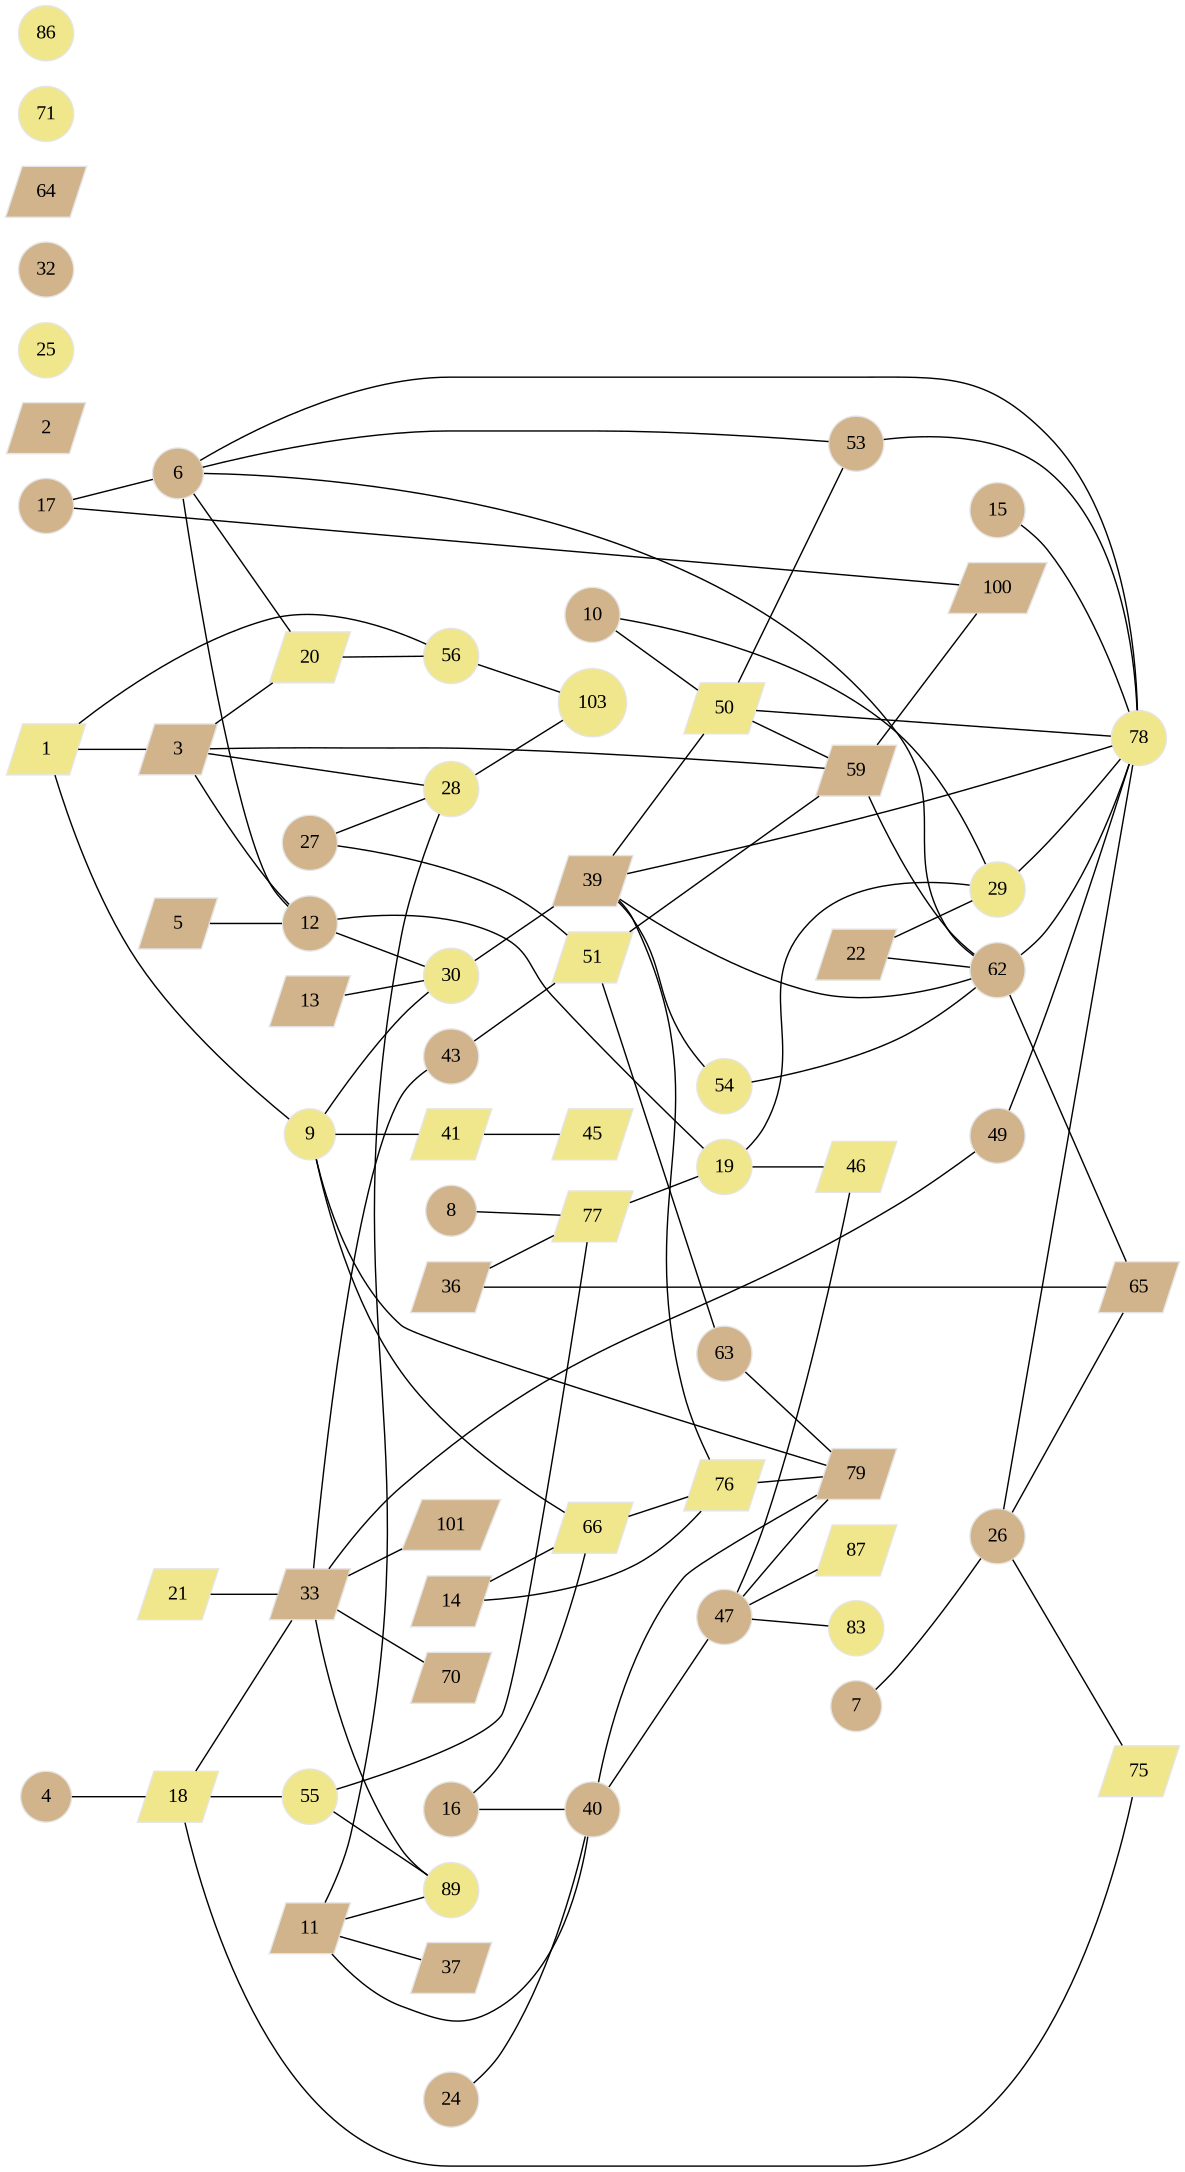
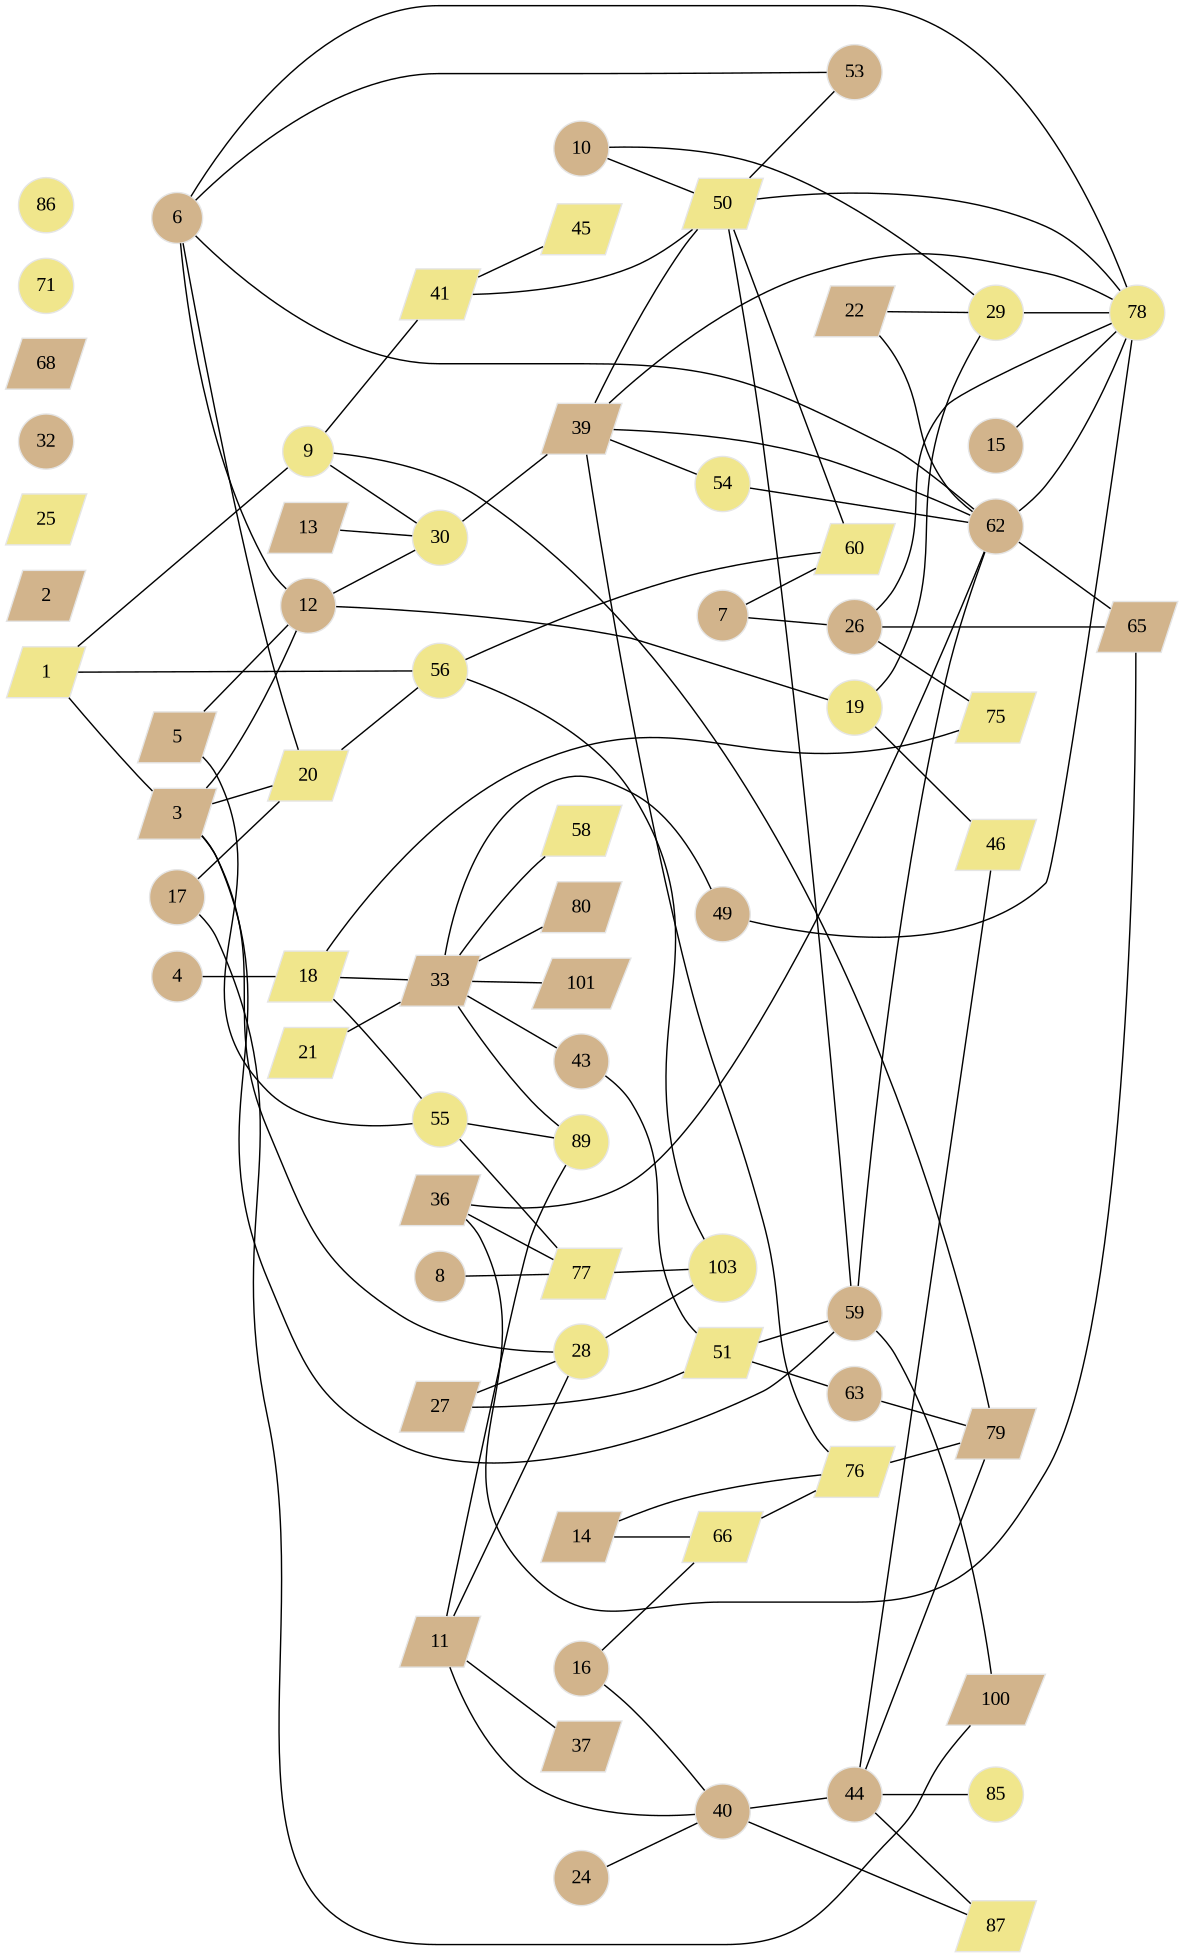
(46, 192) -> (46, 364)
none -> (589, 281)
(46, 350) -> (46, 519)
(113, 489) -> (245, 834)
(1078, 505) -> none
none -> (855, 549)
(856, 771) -> (855, 1313)
none -> (581, 831)
(310, 843) -> (440, 1407)
none -> (796, 956)
none -> (226, 1002)
(661, 1191) -> (651, 1271)
(398, 1366) -> none
(664, 1605) -> (852, 1866)
(724, 1617) -> (855, 1795)
(856, 1628) -> (996, 1795)
(451, 1678) -> (581, 907)
